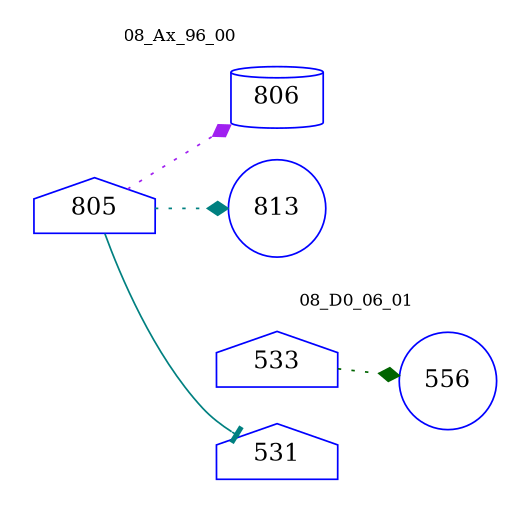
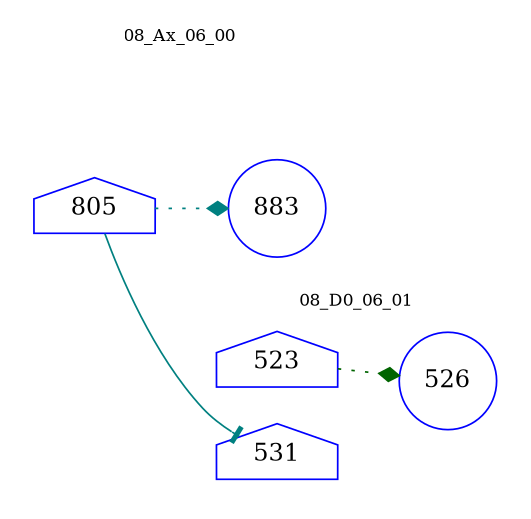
(180, 37) -> (180, 37)
(277, 97) -> none
(277, 208) -> (277, 208)
(277, 362) -> (277, 362)
(448, 381) -> (448, 381)
